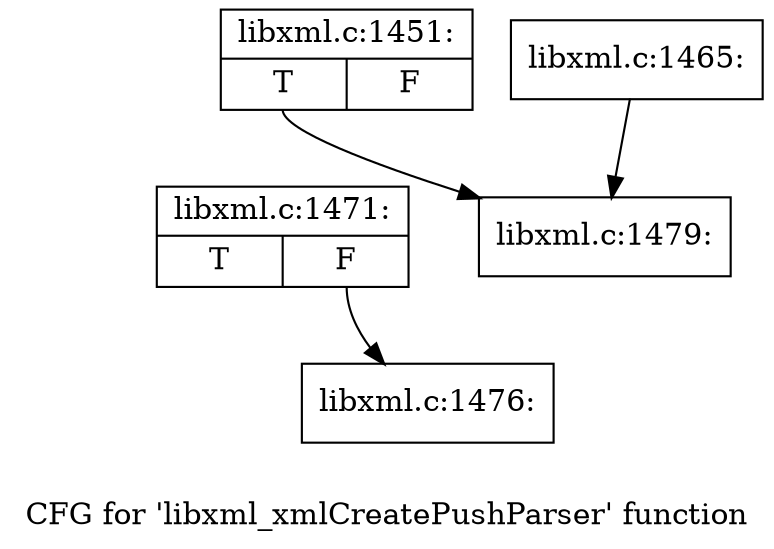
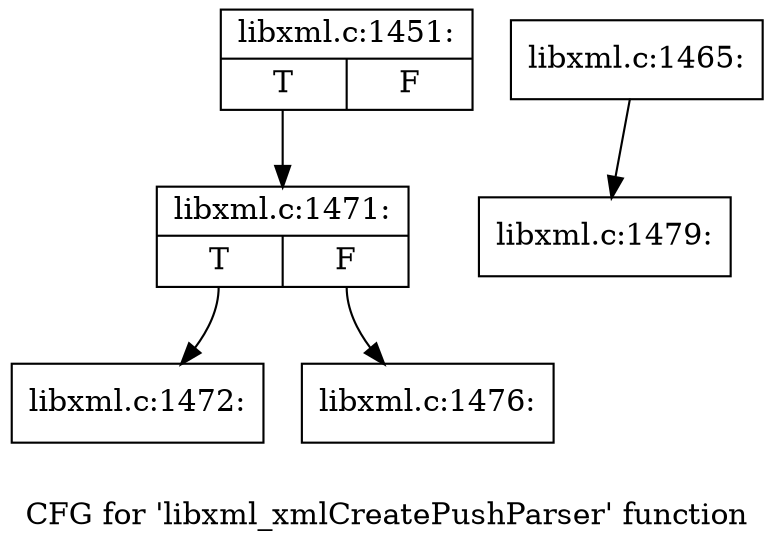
(366, 159) -> (283, 138)
none -> (138, 403)
